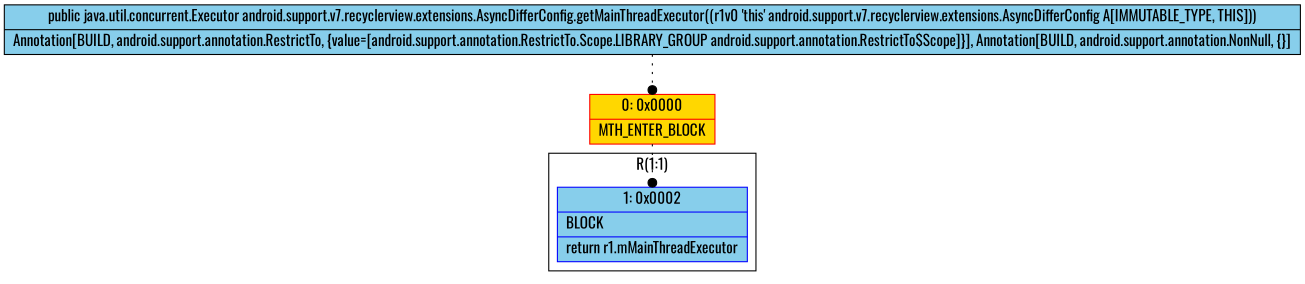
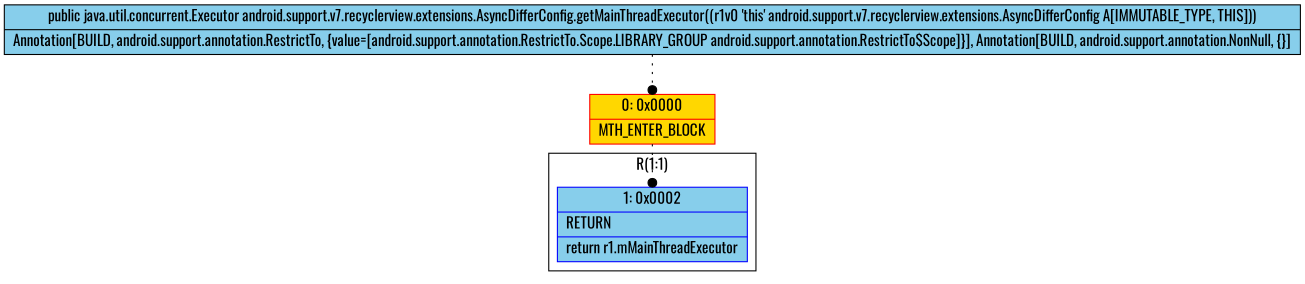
(585, 224) -> (589, 224)
